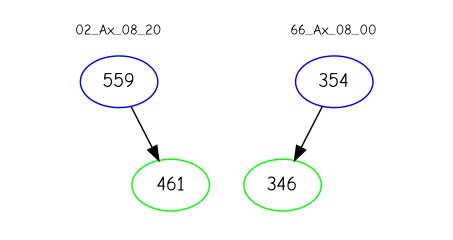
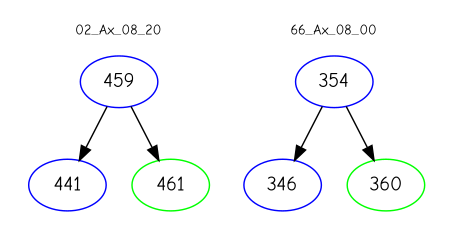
(119, 82) -> (119, 82)
none -> (67, 185)
(283, 185) -> (283, 185)
none -> (386, 185)
